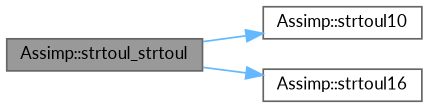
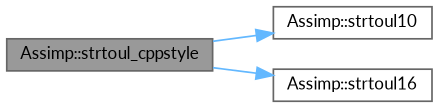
(105, 55) -> (110, 55)
